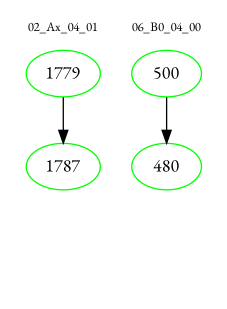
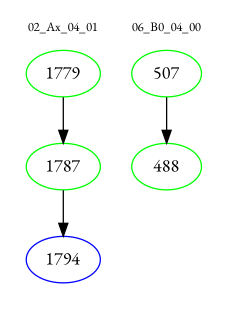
(167, 74) -> (167, 74)
(167, 167) -> (167, 167)
none -> (63, 260)
